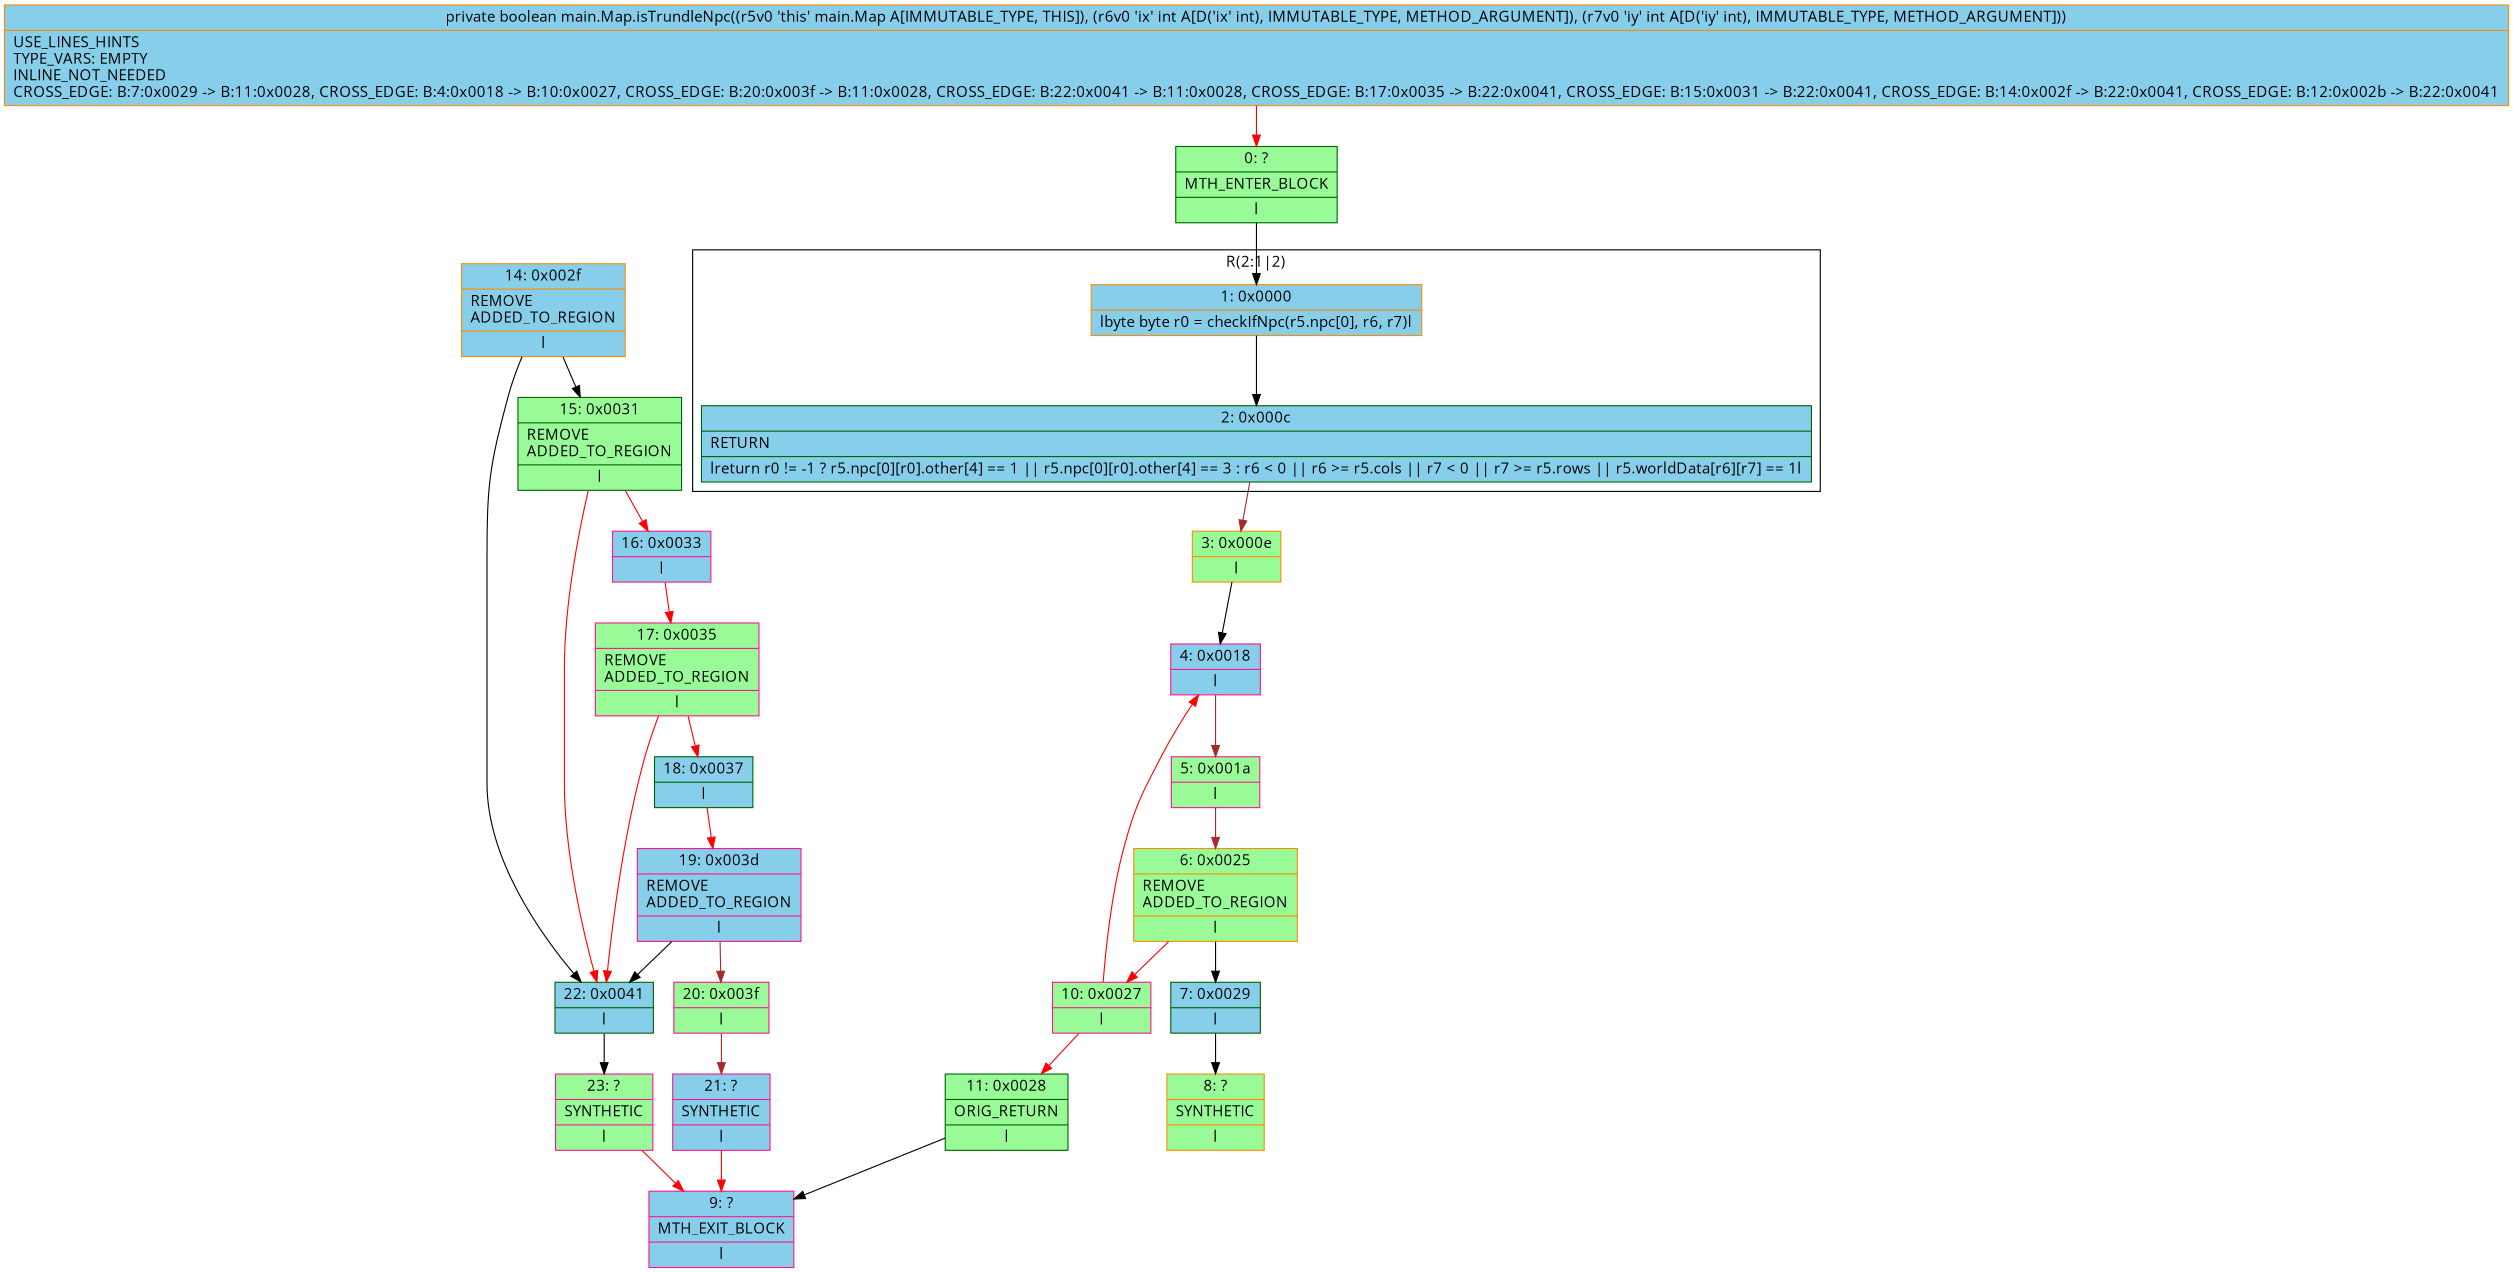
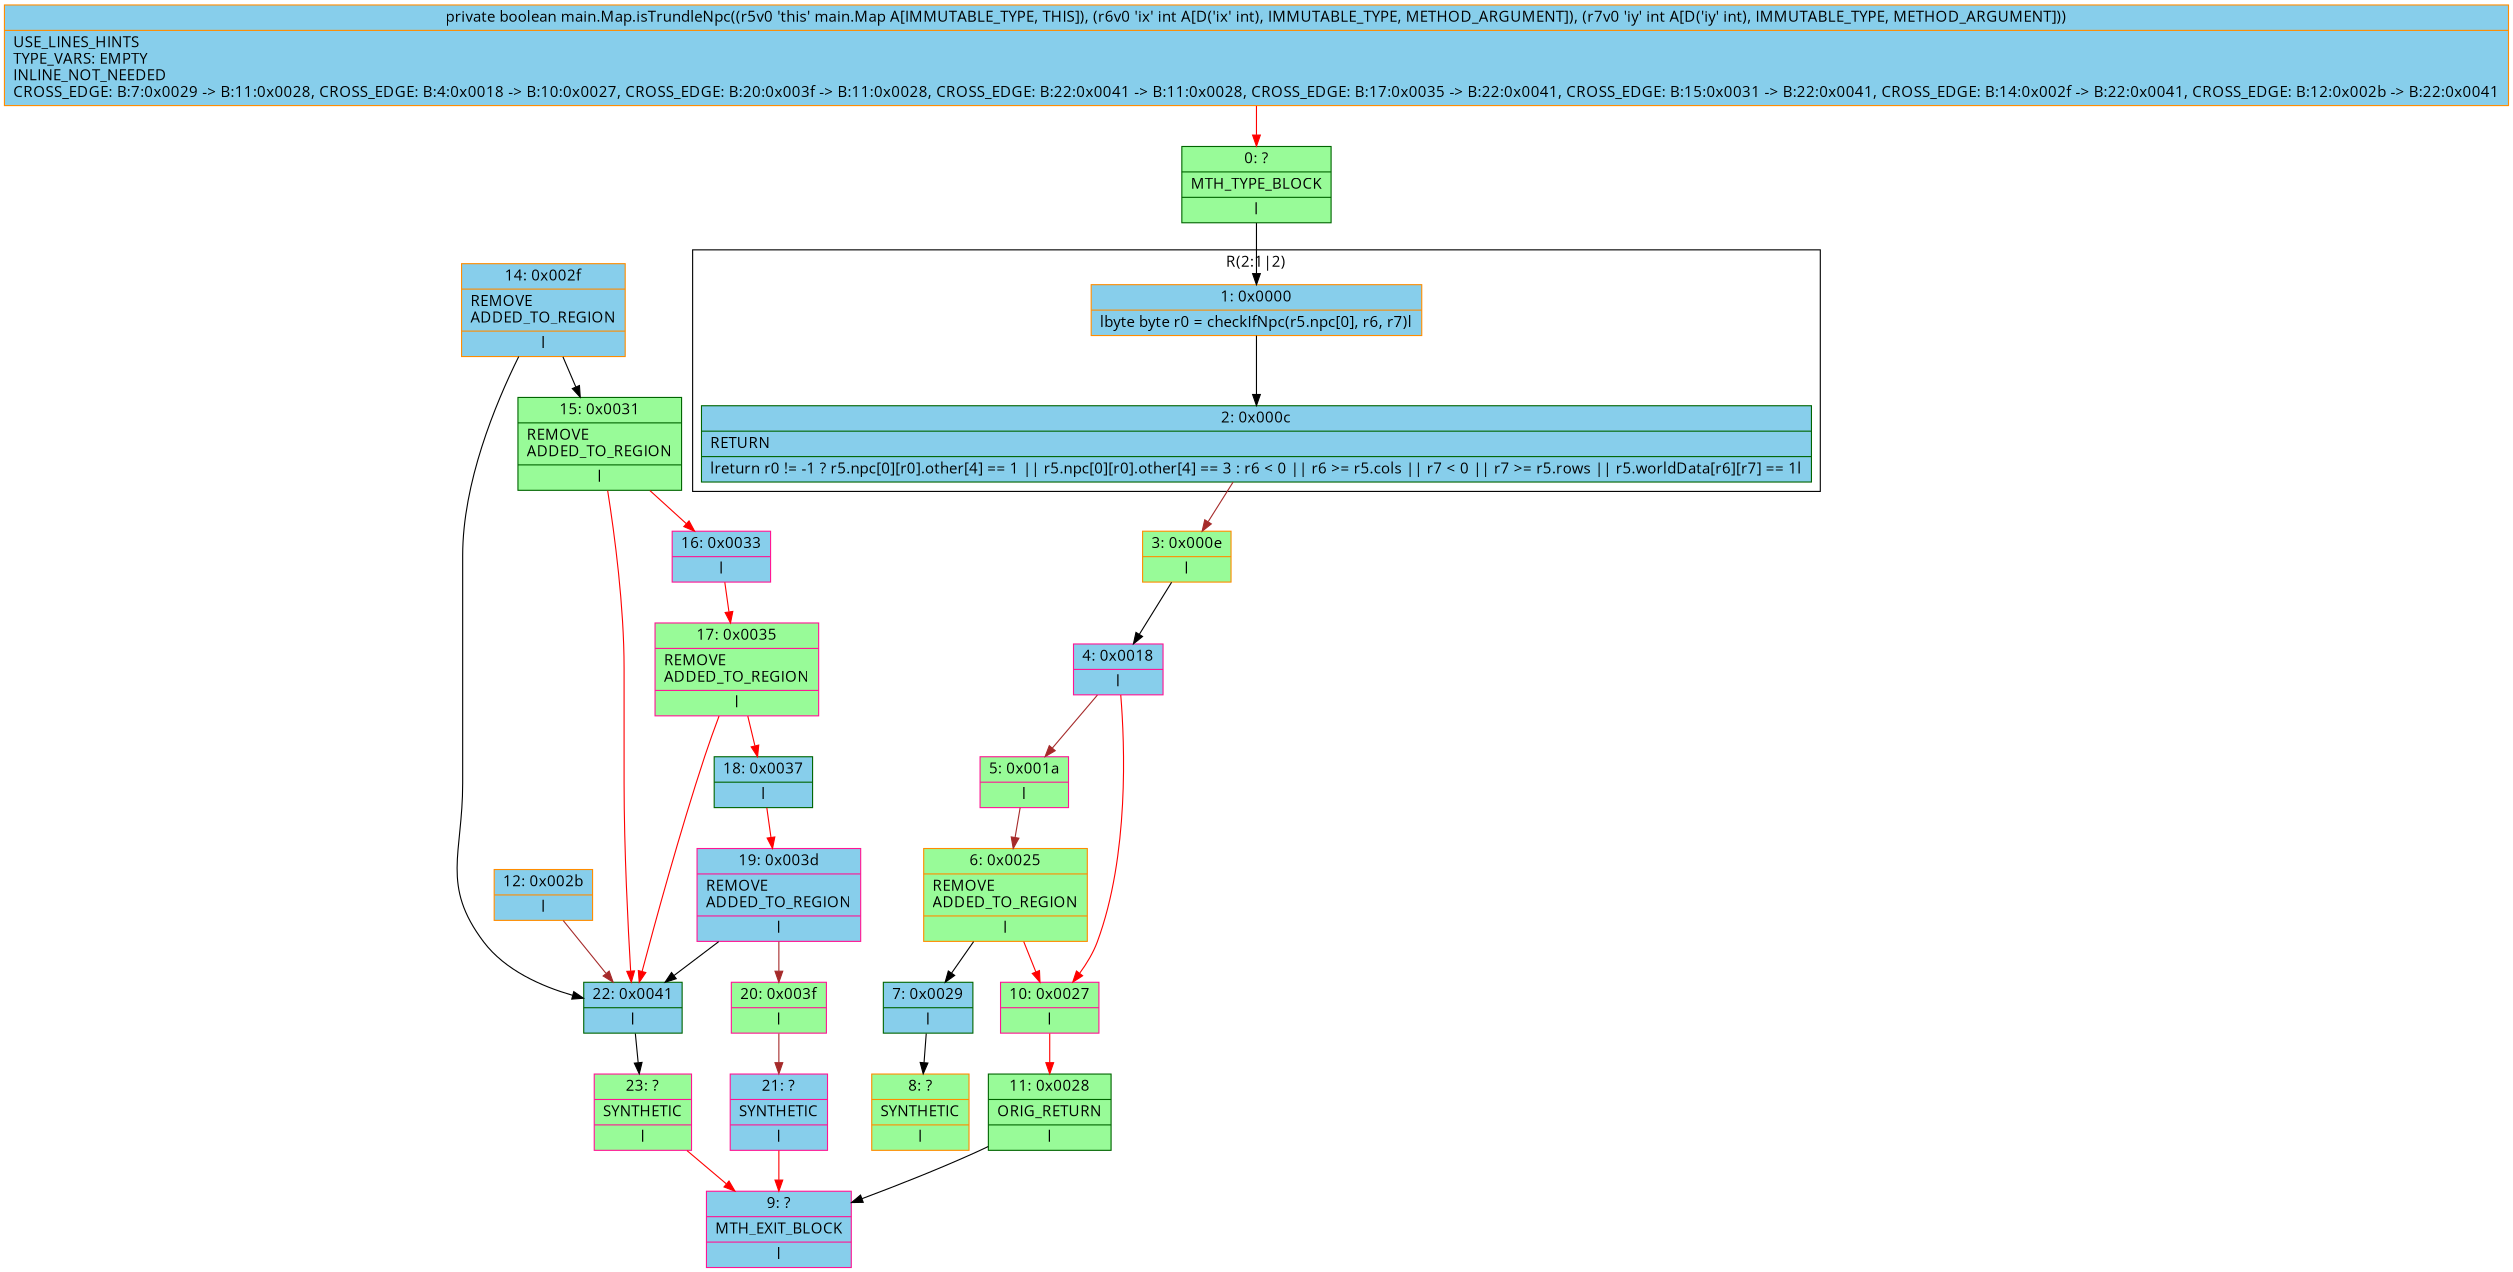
(1256, 184) -> (1256, 184)
(1127, 837) -> (1120, 838)
none -> (543, 895)
